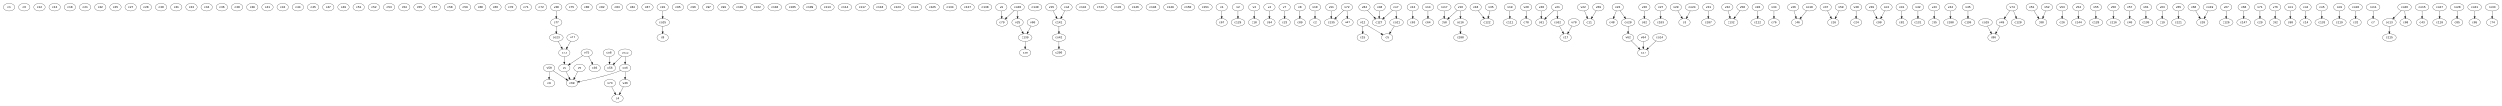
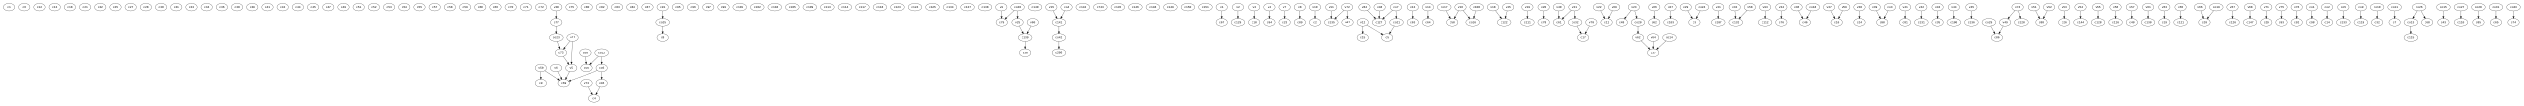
(1460, 29) -> (1475, 14)
(576, 60) -> (572, 52)
